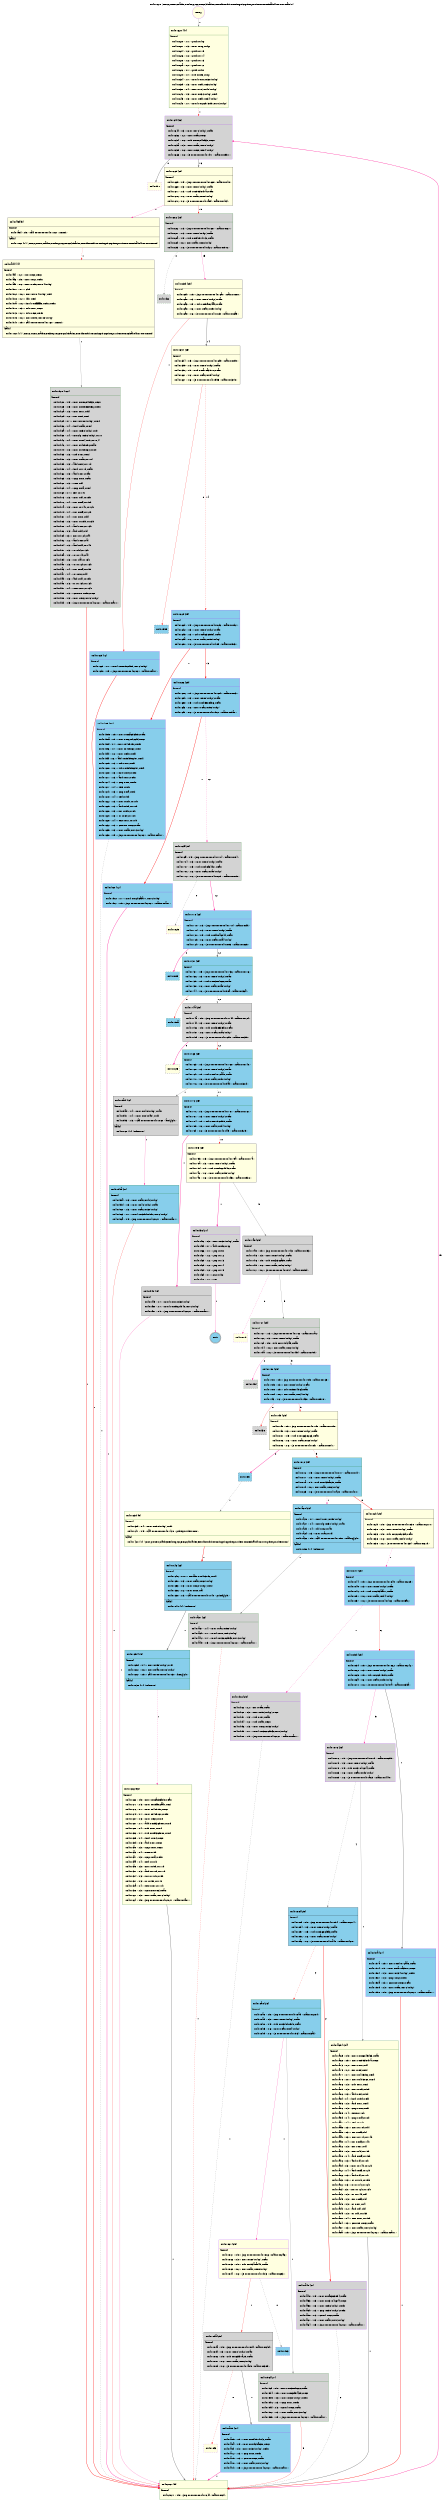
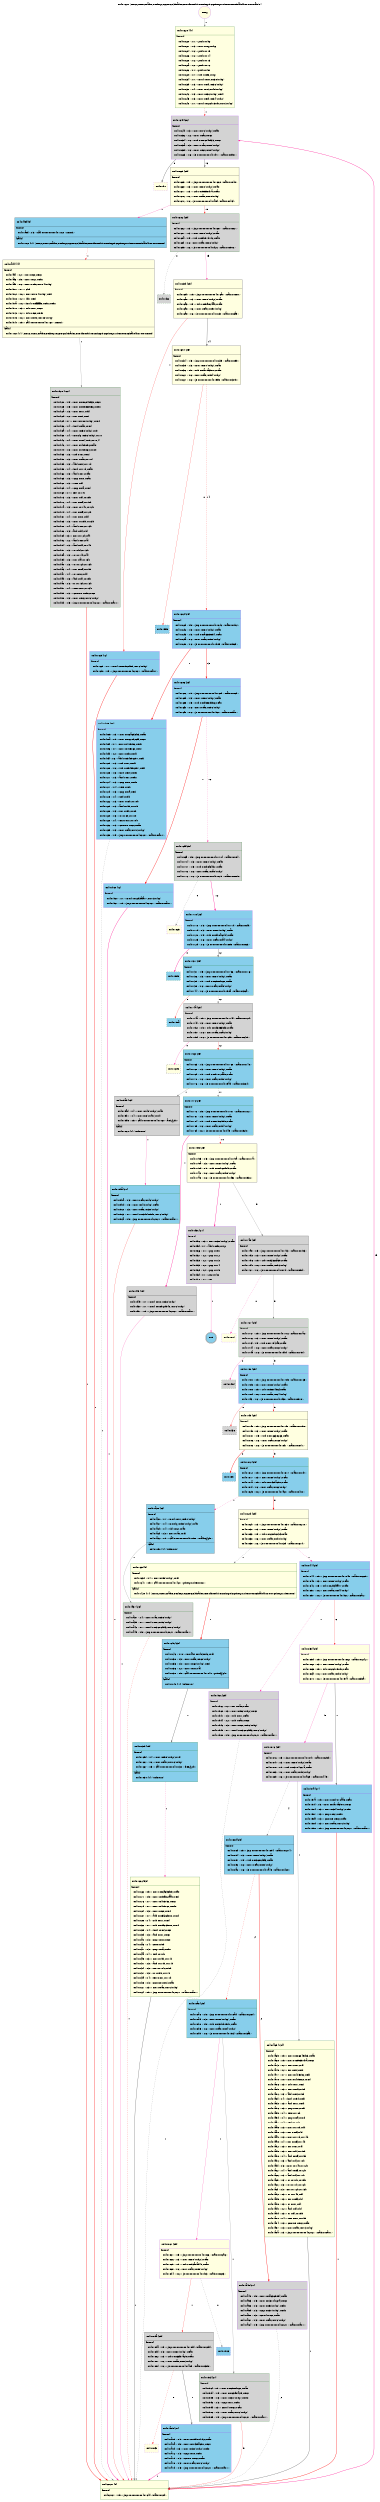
(84, 233) -> (91, 233)
(180, 1051) -> (180, 1051)
(265, 1461) -> (236, 1459)
(231, 1496) -> (243, 1555)
(380, 1670) -> (335, 1664)
